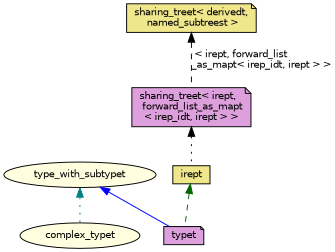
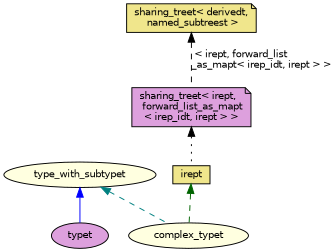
(80, 210) -> (139, 208)
(187, 210) -> (190, 208)
(184, 236) -> (80, 236)
